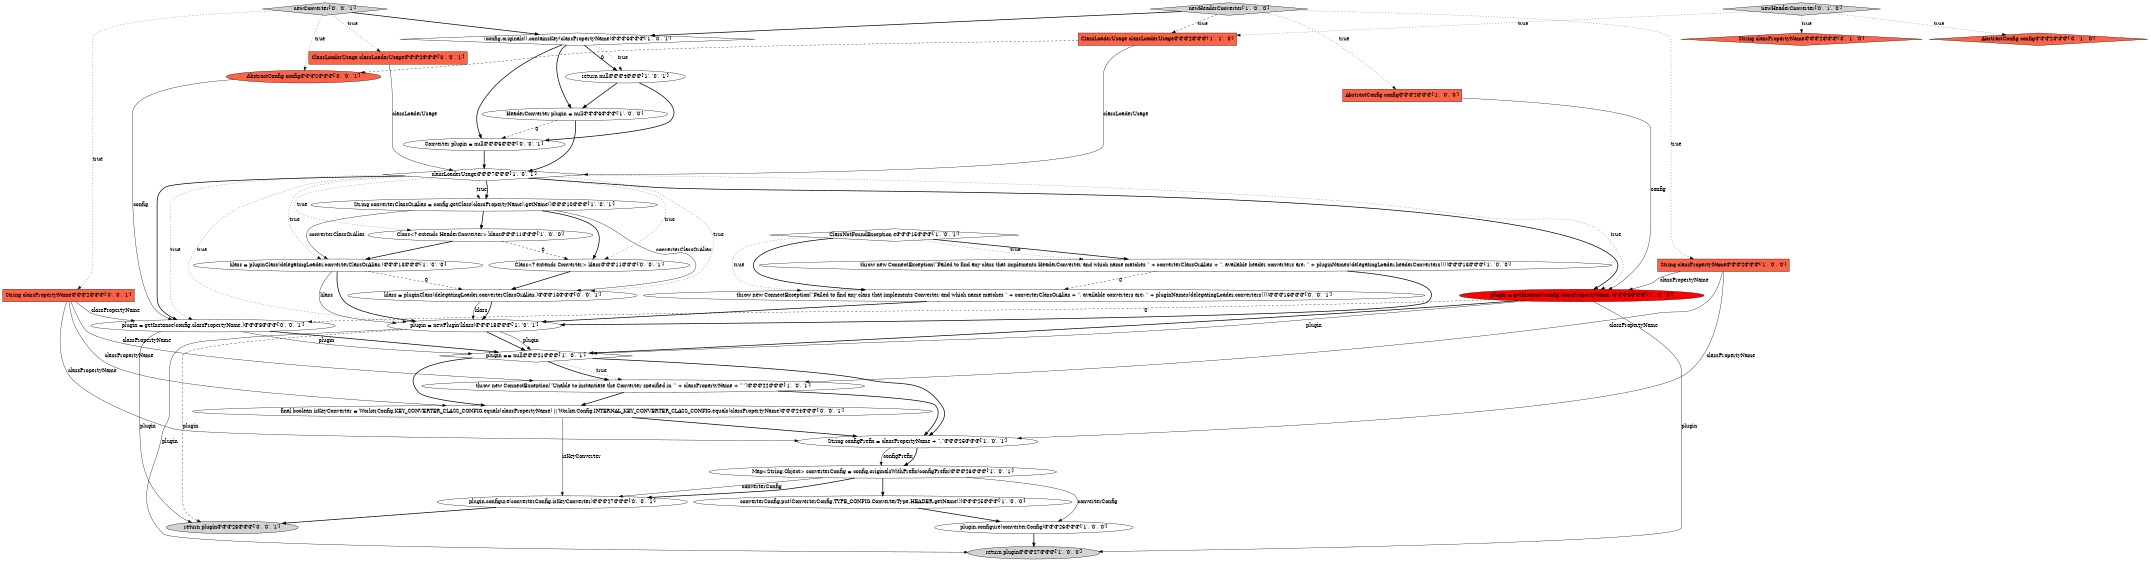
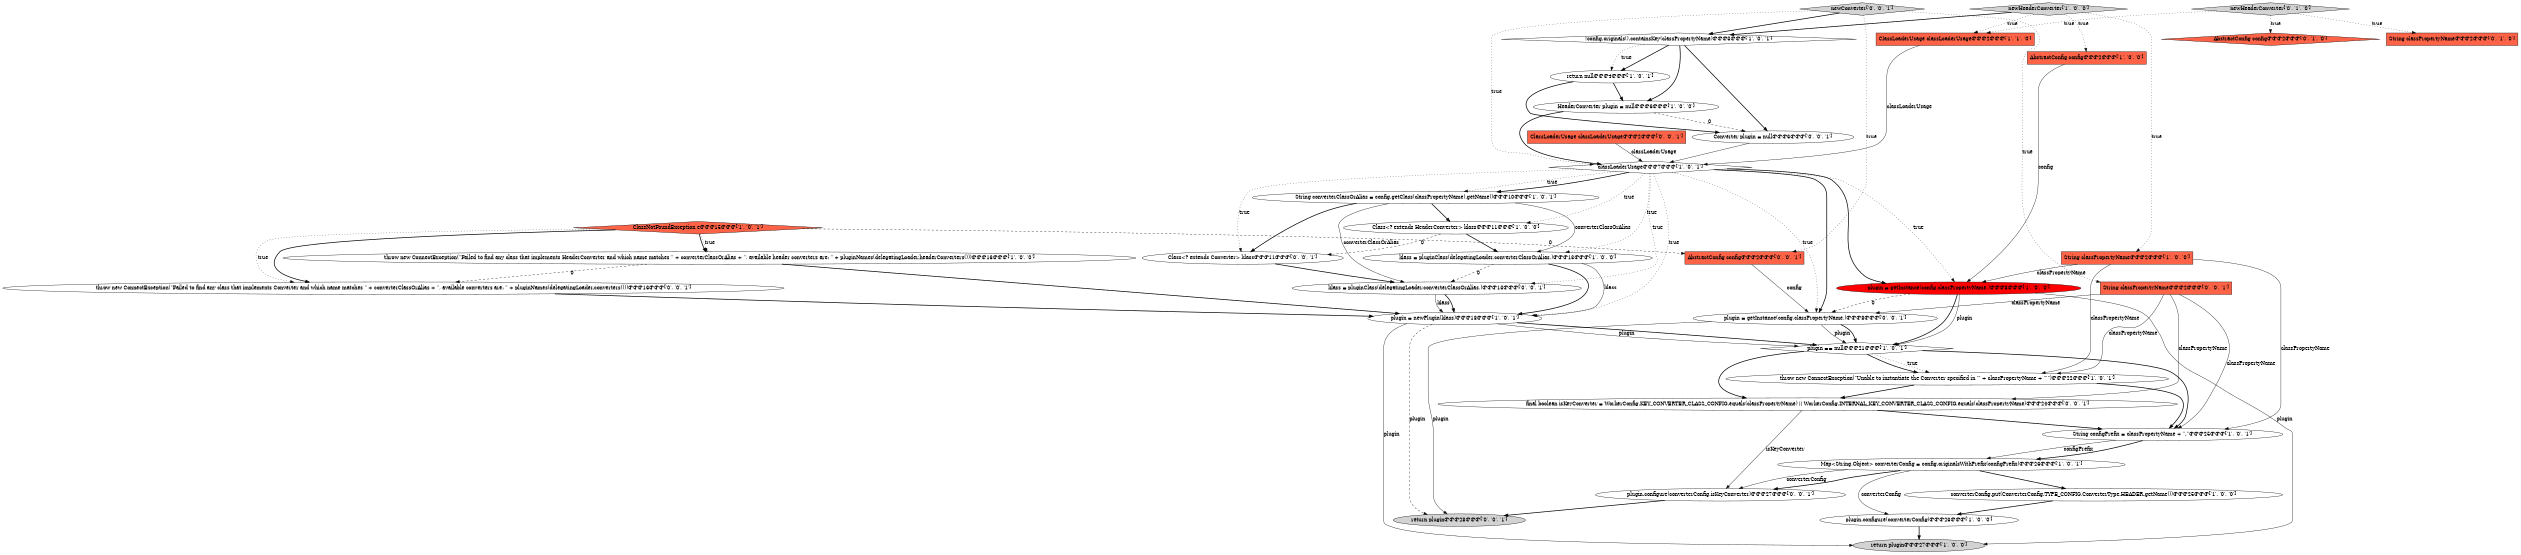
(1196, 23) -> (2006, 23)
(355, 32) -> (1549, 25)
(1802, 39) -> (2452, 39)
(721, 47) -> (1242, 235)
(304, 77) -> (1744, 258)
(484, 158) -> (1711, 152)
(894, 235) -> (698, 228)
